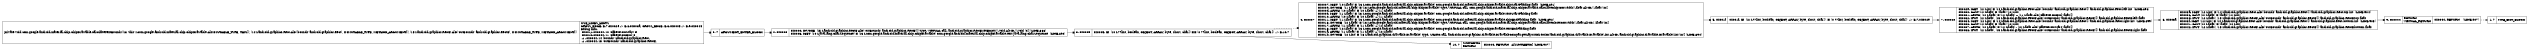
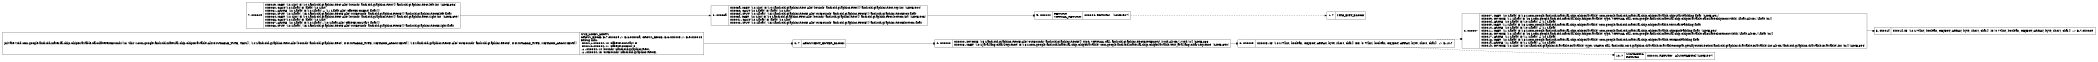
(1935, 20) -> none
(1345, 41) -> (1508, 52)
